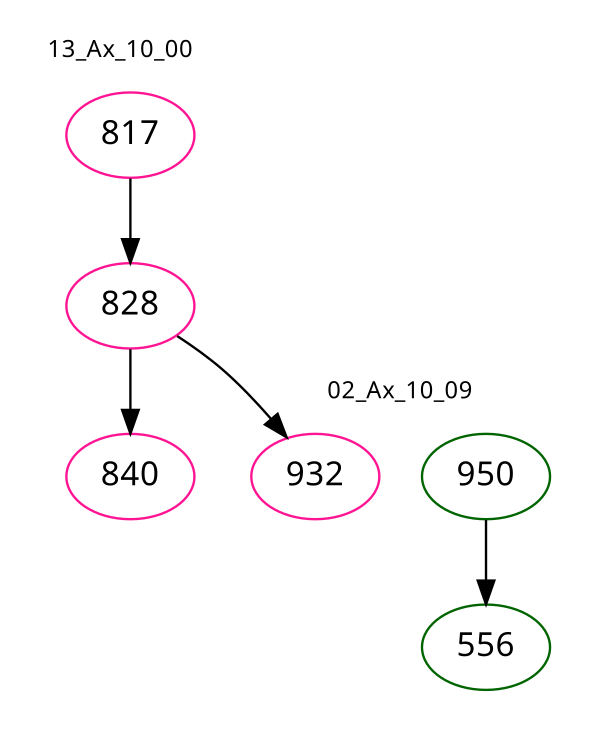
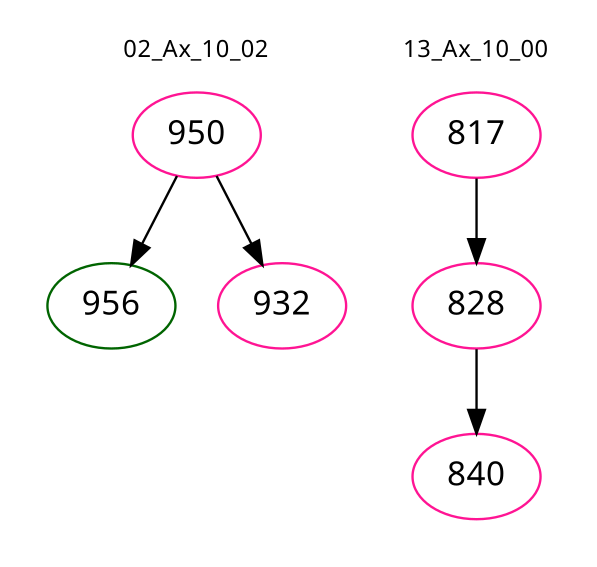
(401, 392) -> (197, 51)
(247, 393) -> (234, 210)
(486, 477) -> (197, 135)
(486, 647) -> (111, 306)
